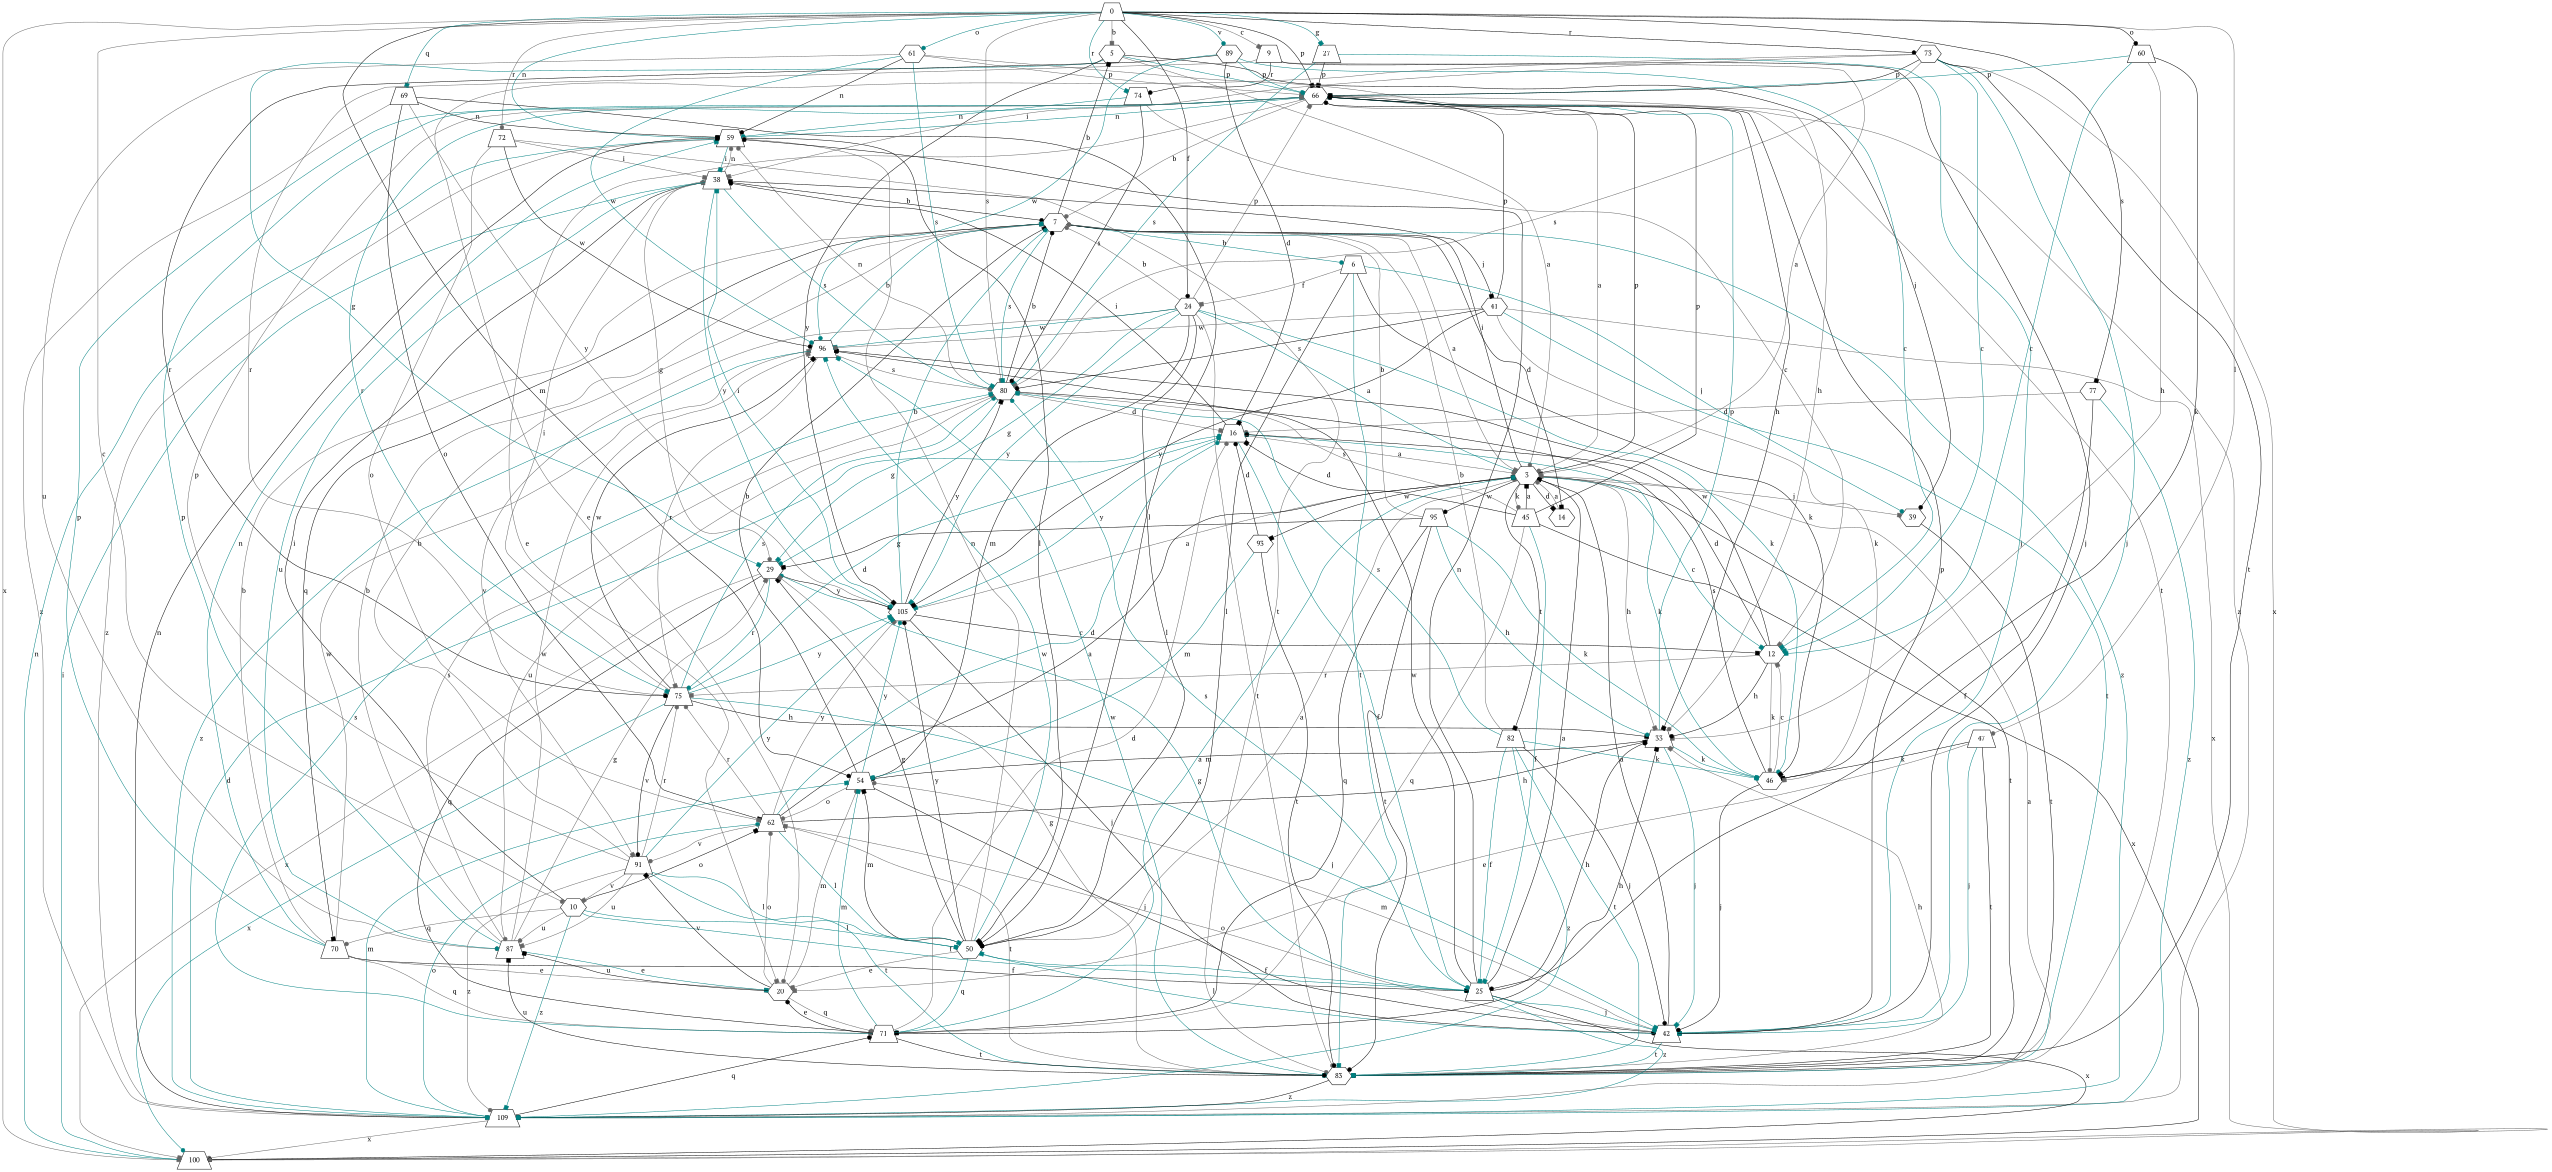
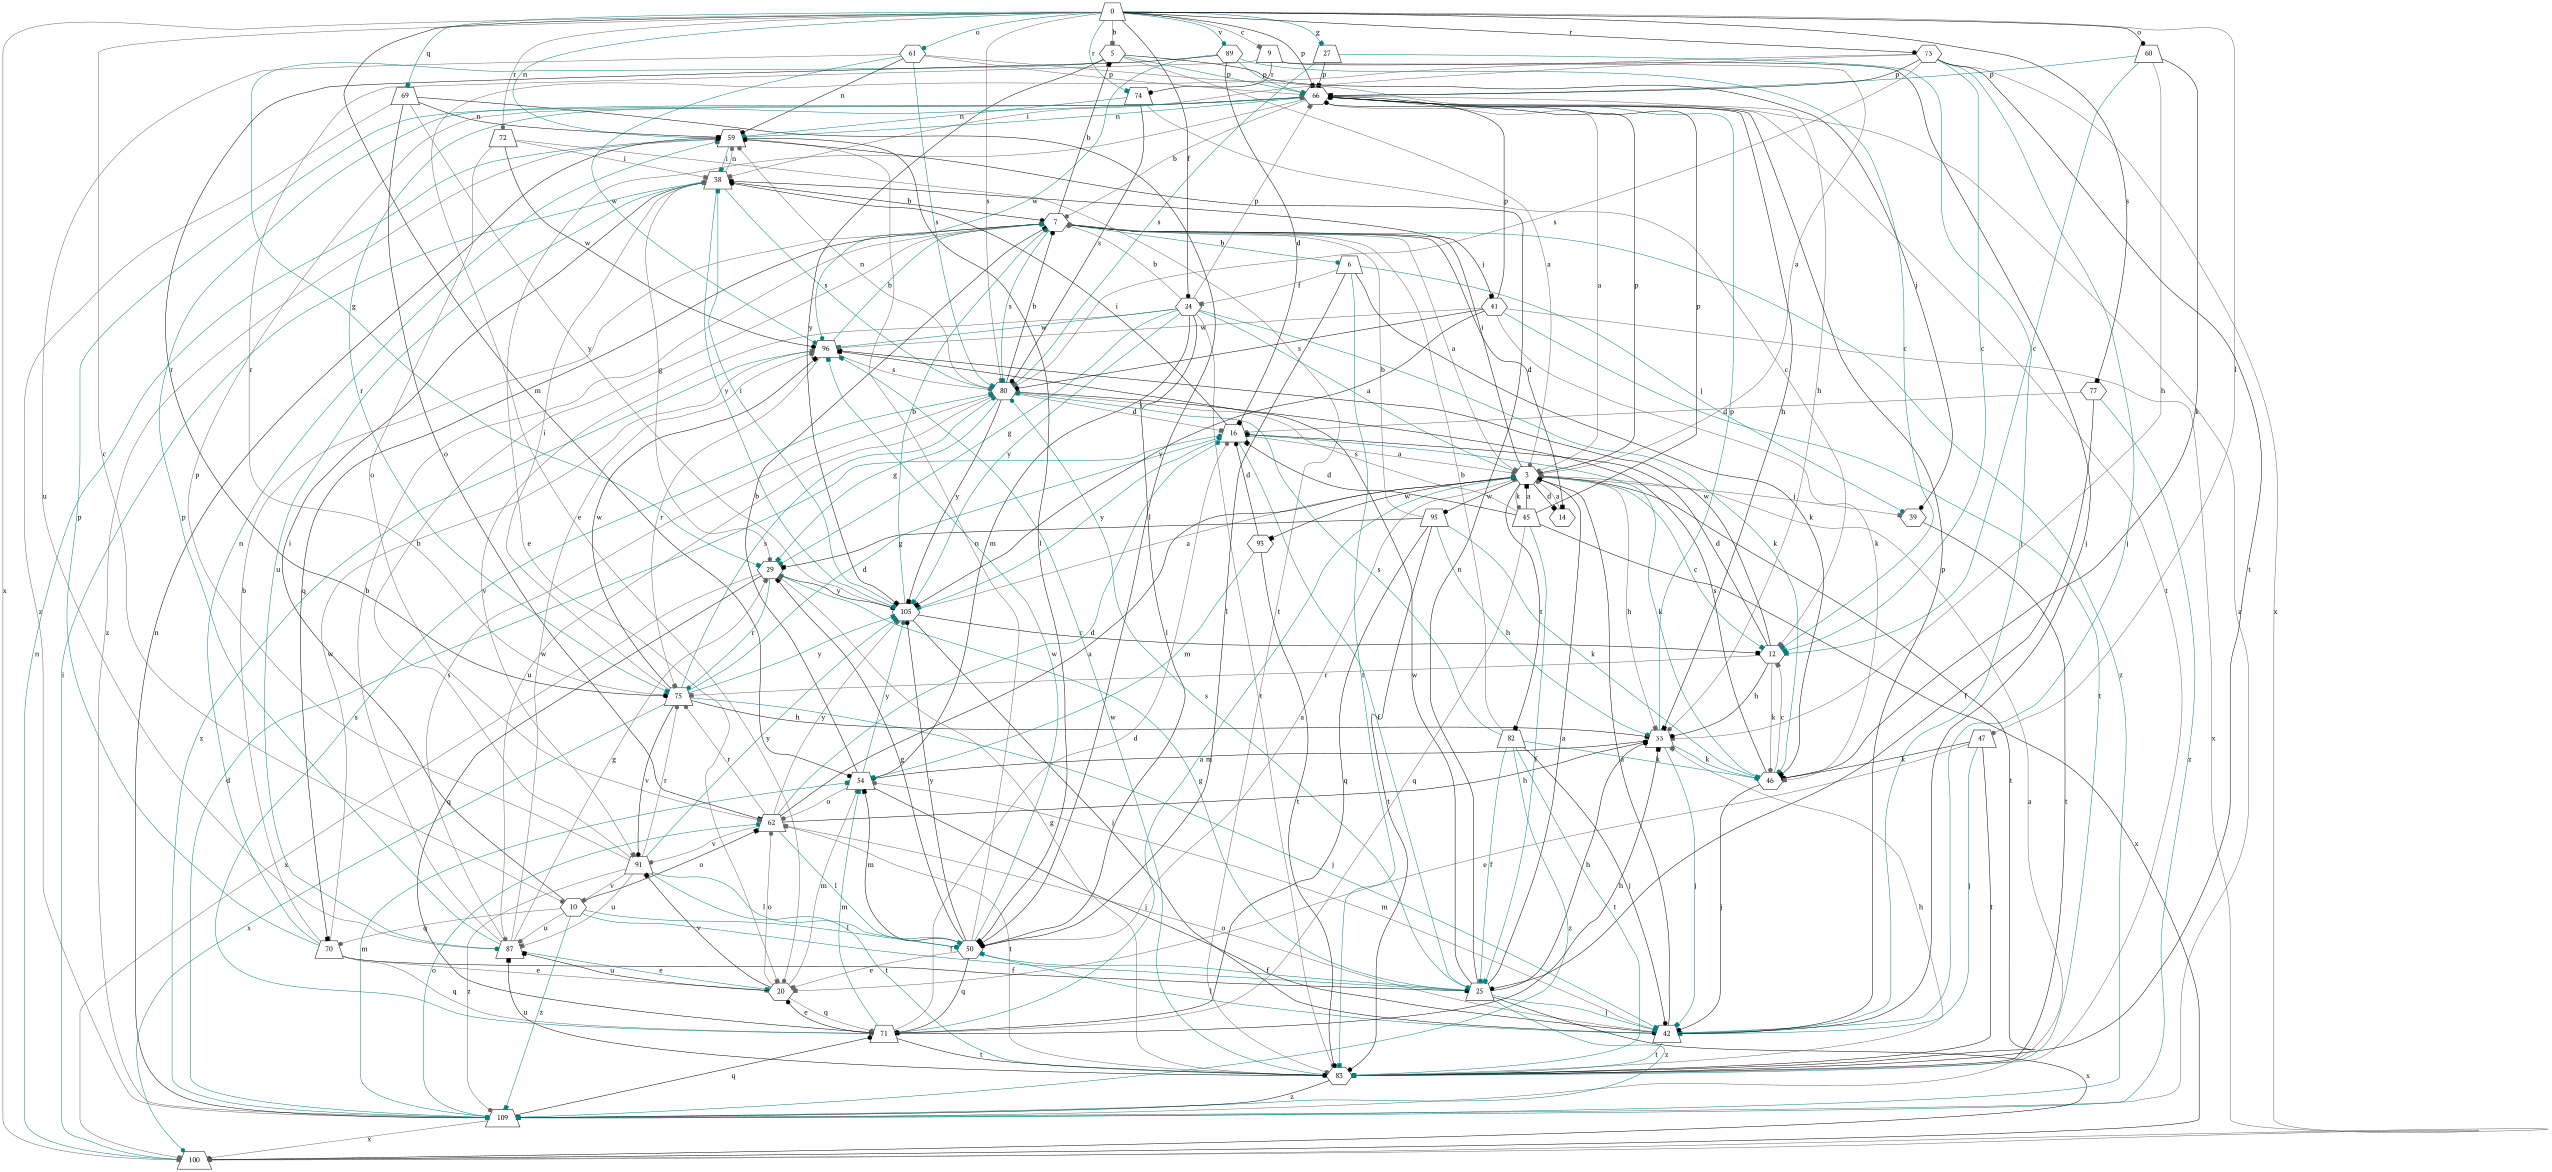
(1355, 469) -> (1357, 470)
(953, 498) -> (953, 498)
(947, 1009) -> (947, 1009)
